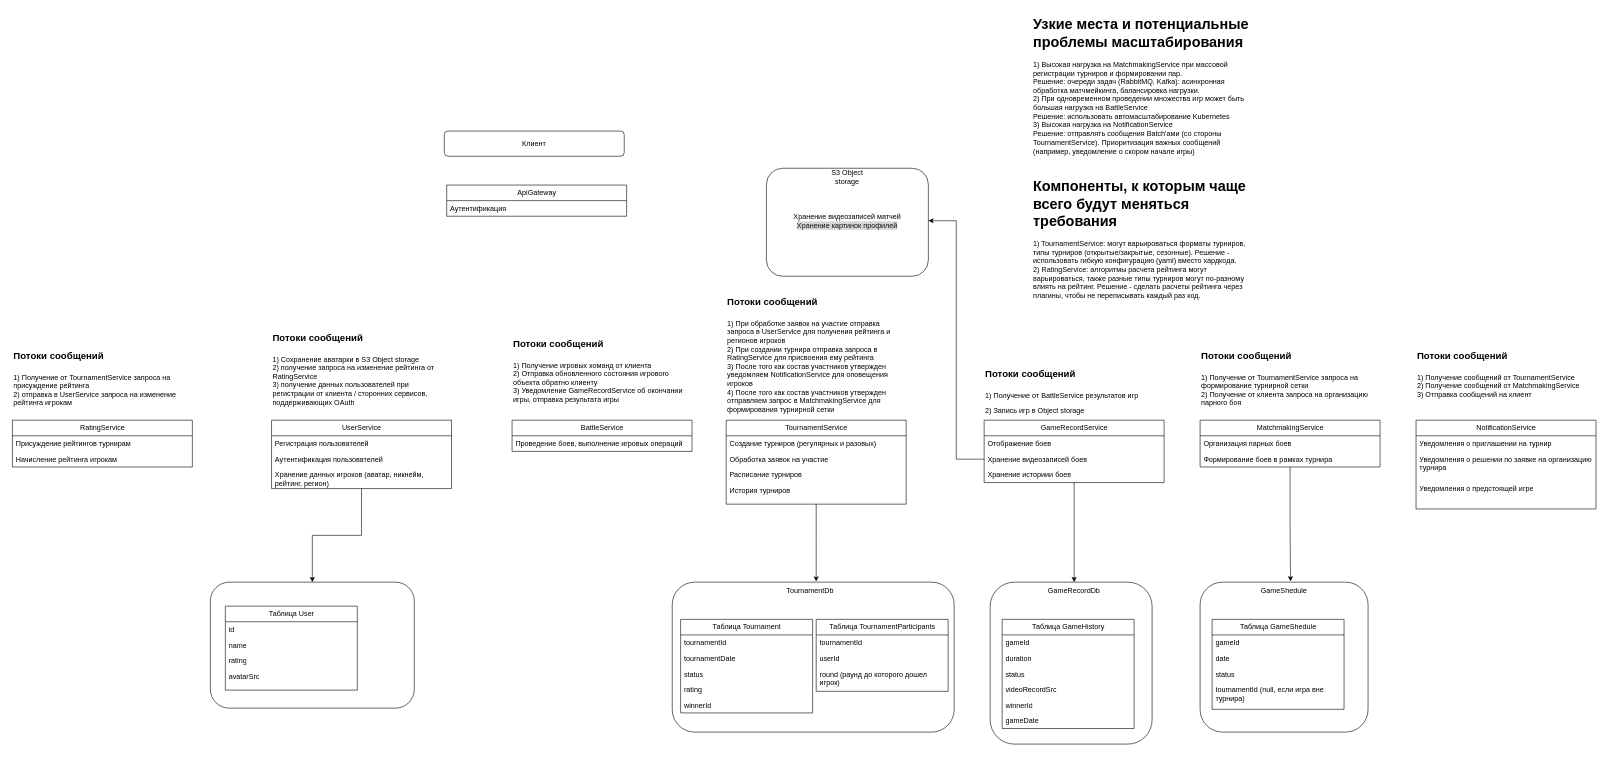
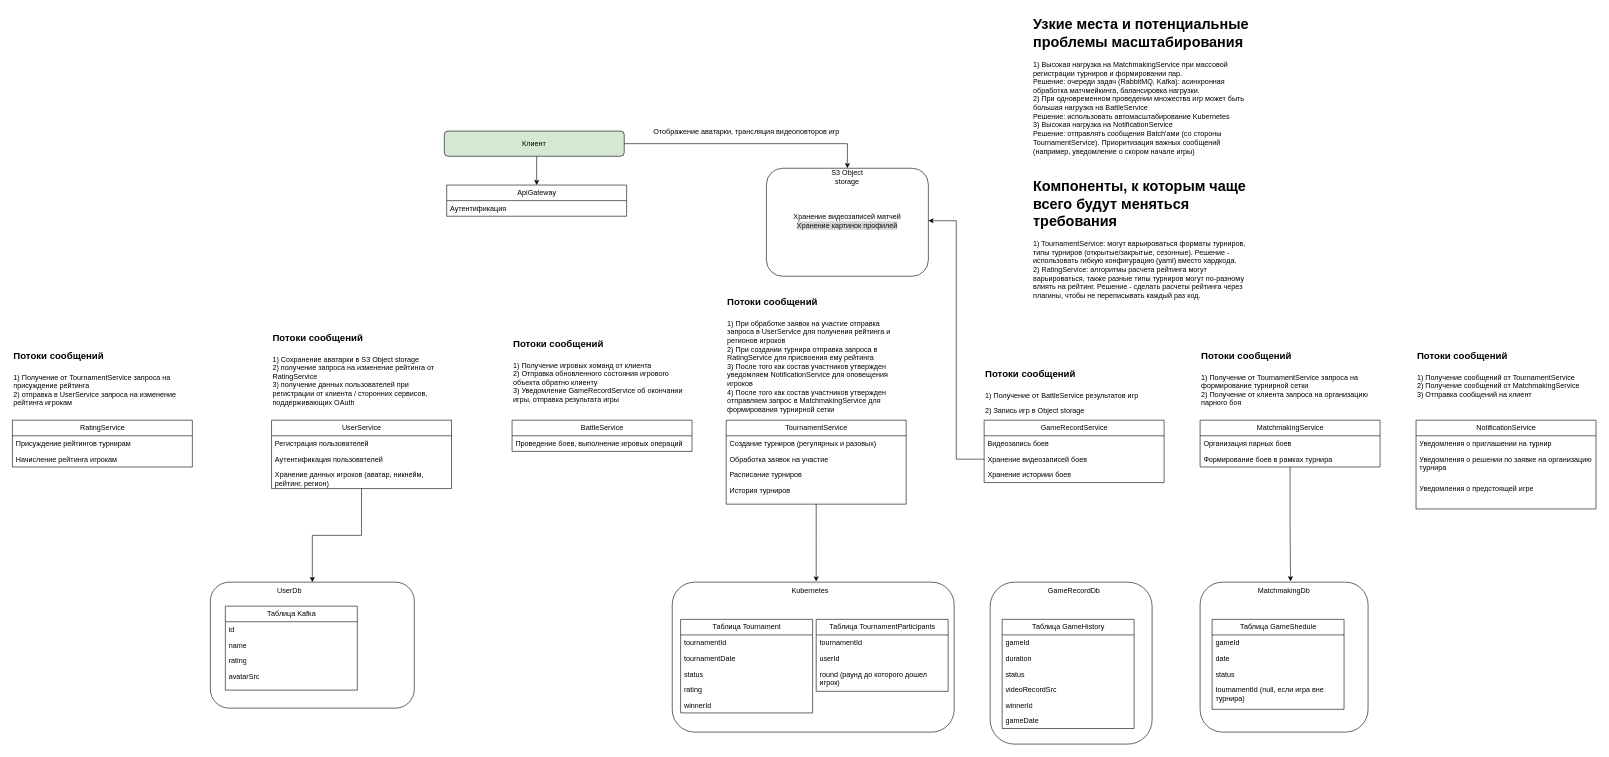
none -> (747, 132)
(534, 144) -> (534, 144)
none -> (745, 144)
none -> (537, 168)
(1019, 444) -> (1019, 444)
(1074, 576) -> none
none -> (290, 591)
(810, 591) -> (810, 591)
(1284, 591) -> (1284, 591)
(292, 614) -> (292, 614)
